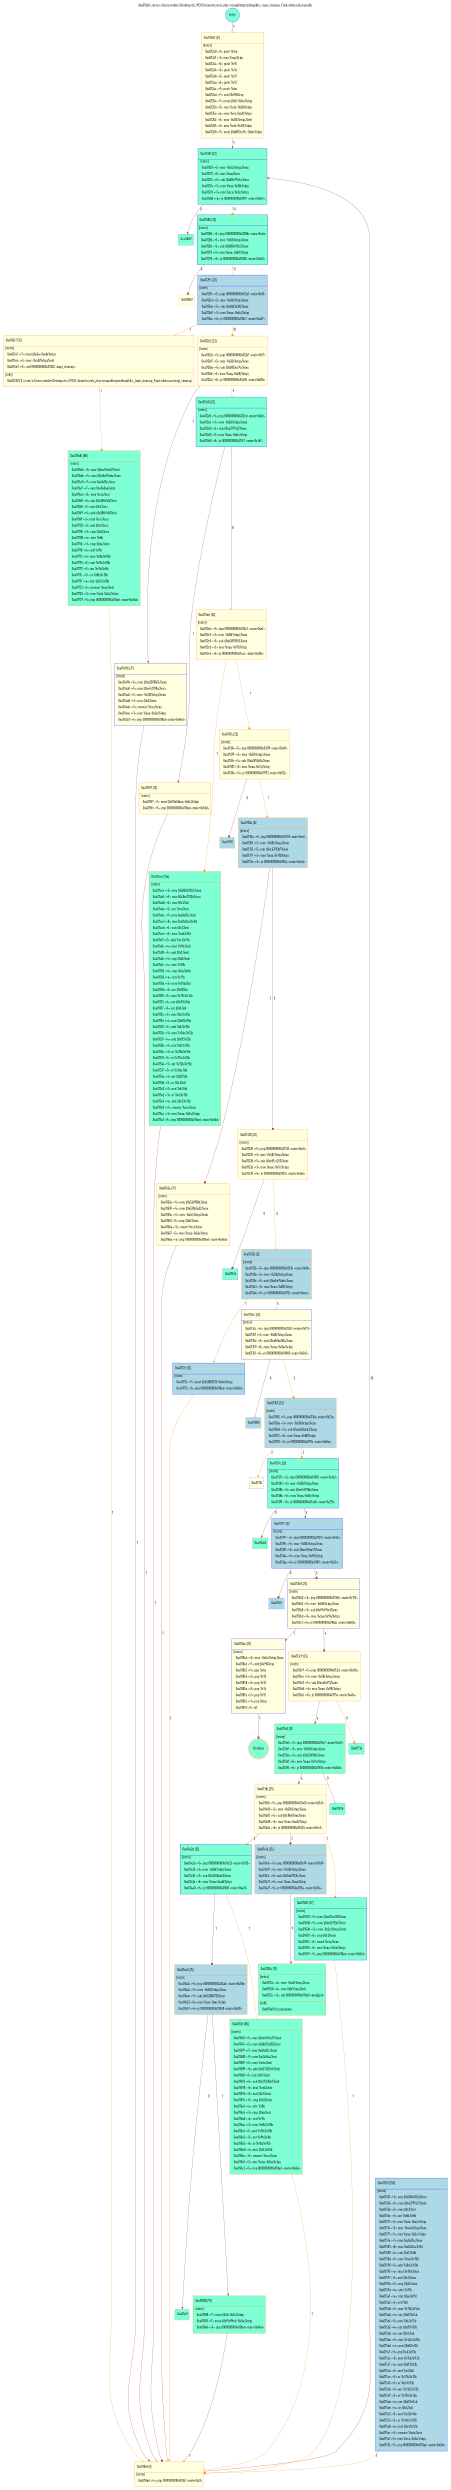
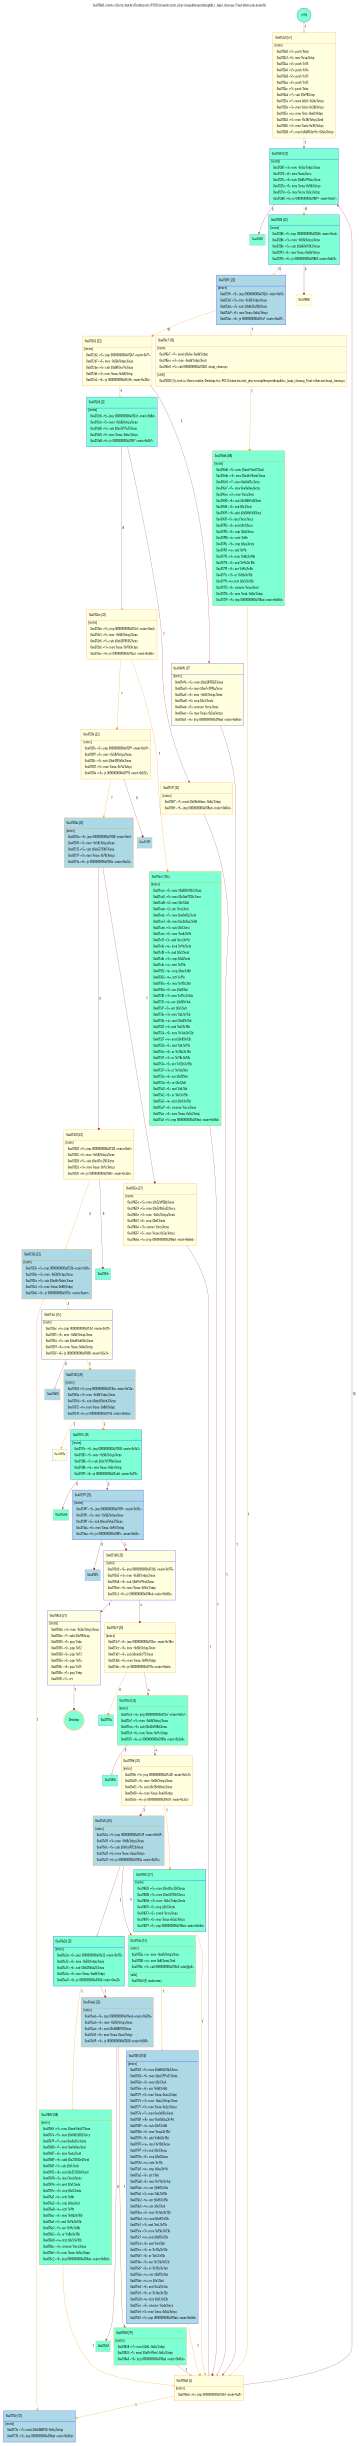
(254, 1839) -> (109, 1900)
(169, 1924) -> (126, 2407)
none -> (162, 2018)
